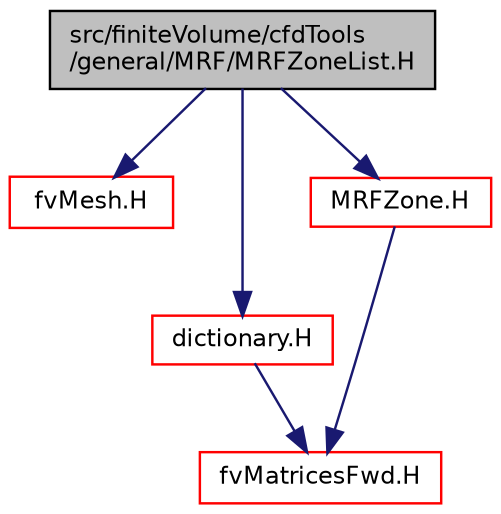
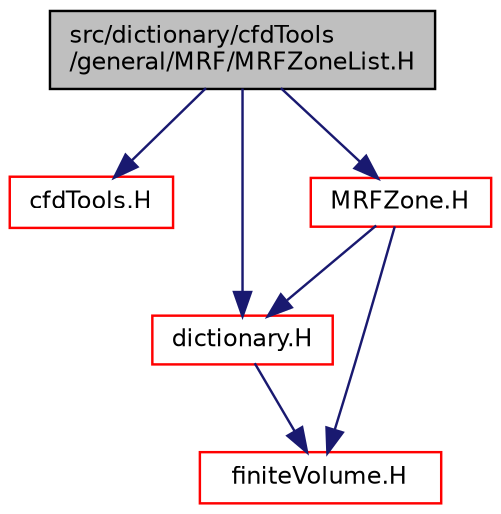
(243, 50) -> (243, 50)
(91, 202) -> (91, 202)
none -> (332, 263)
(321, 478) -> (321, 478)
